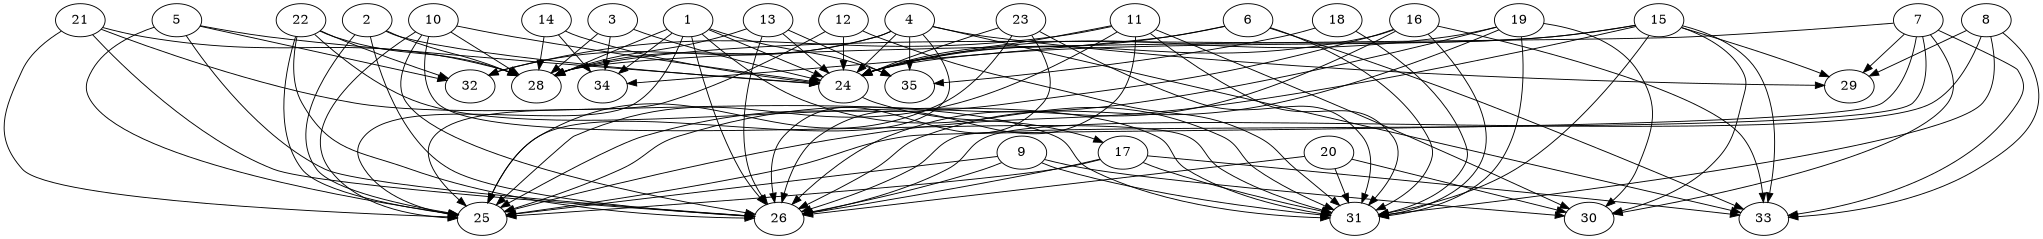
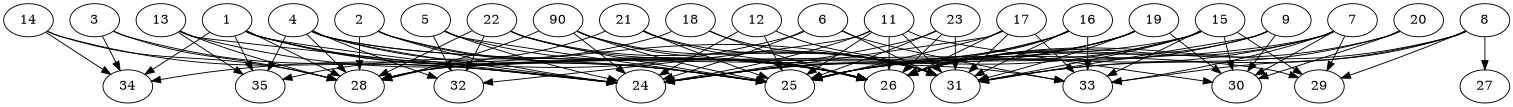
(433, 20) -> (558, 20)
none -> (783, 57)
none -> (1485, 86)
(978, 120) -> (839, 58)
